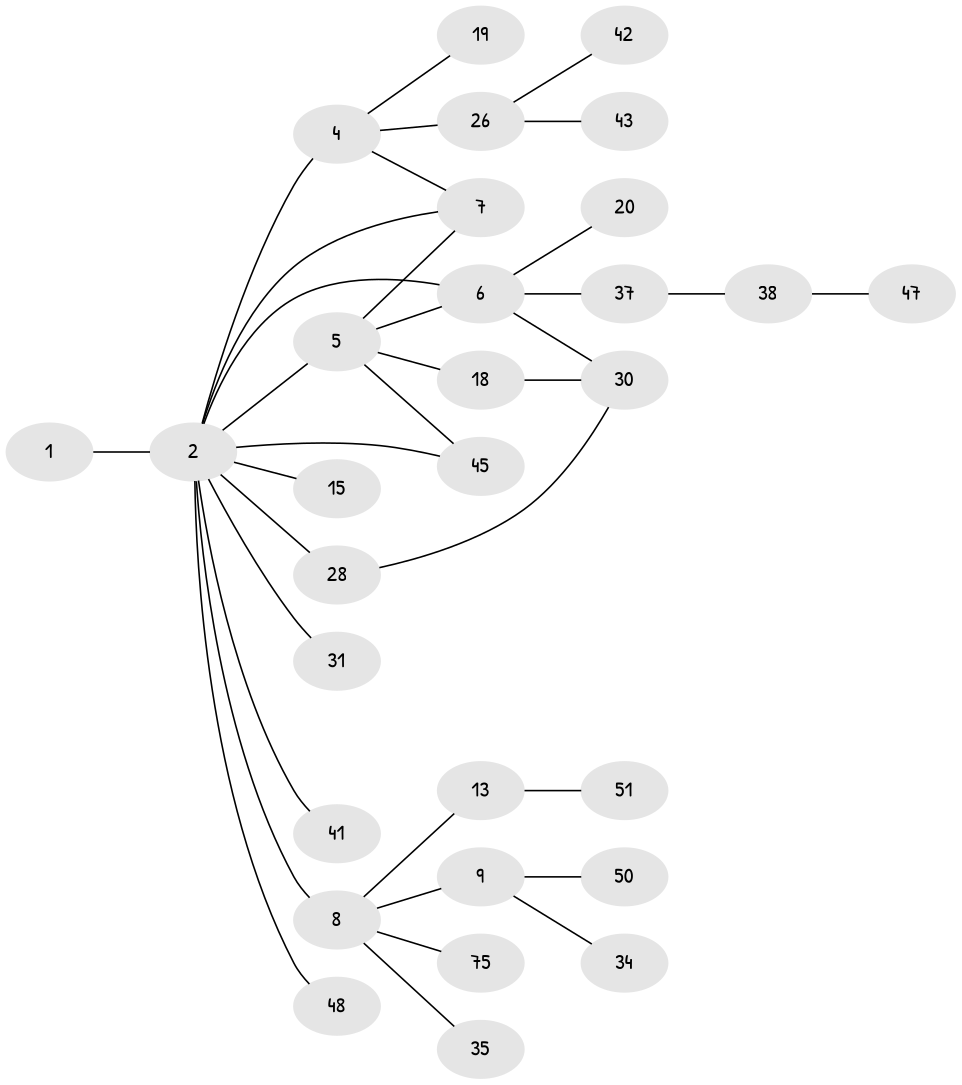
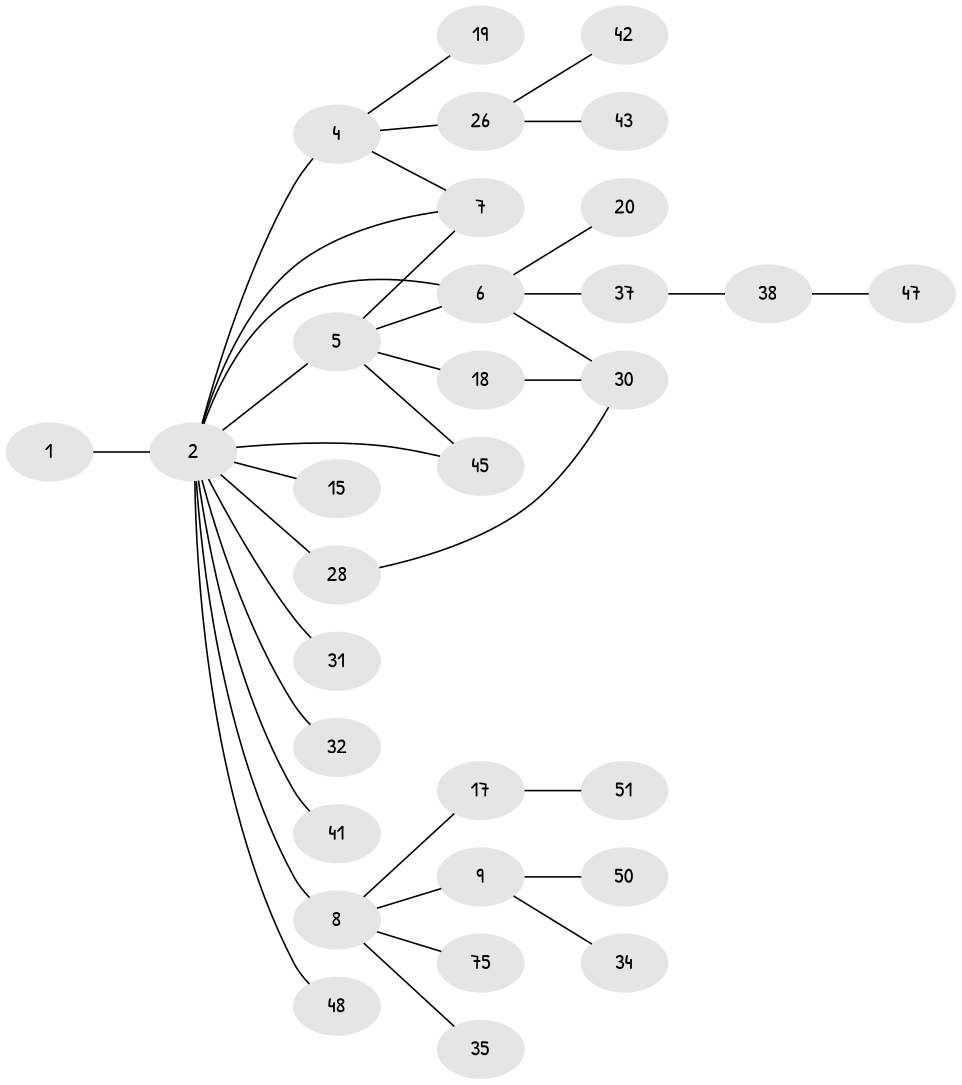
none -> (337, 748)
(481, 791) -> (481, 791)
